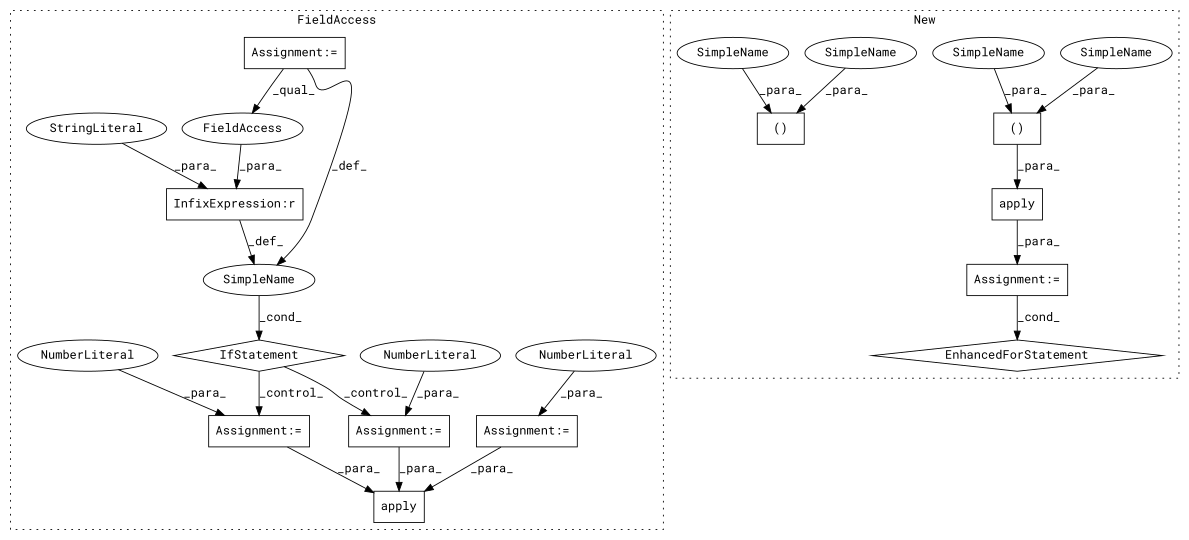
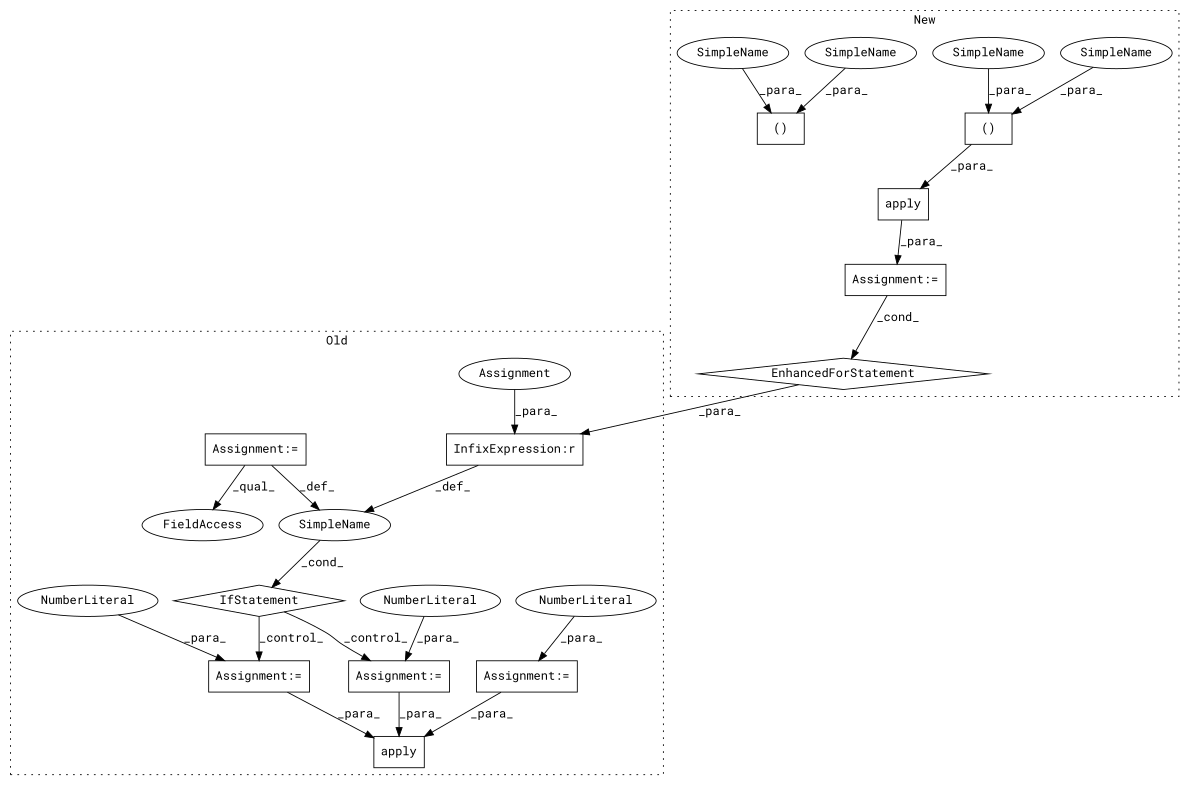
(337, 20) -> (337, 341)
(97, 129) -> (515, 374)
(239, 162) -> (694, 408)
